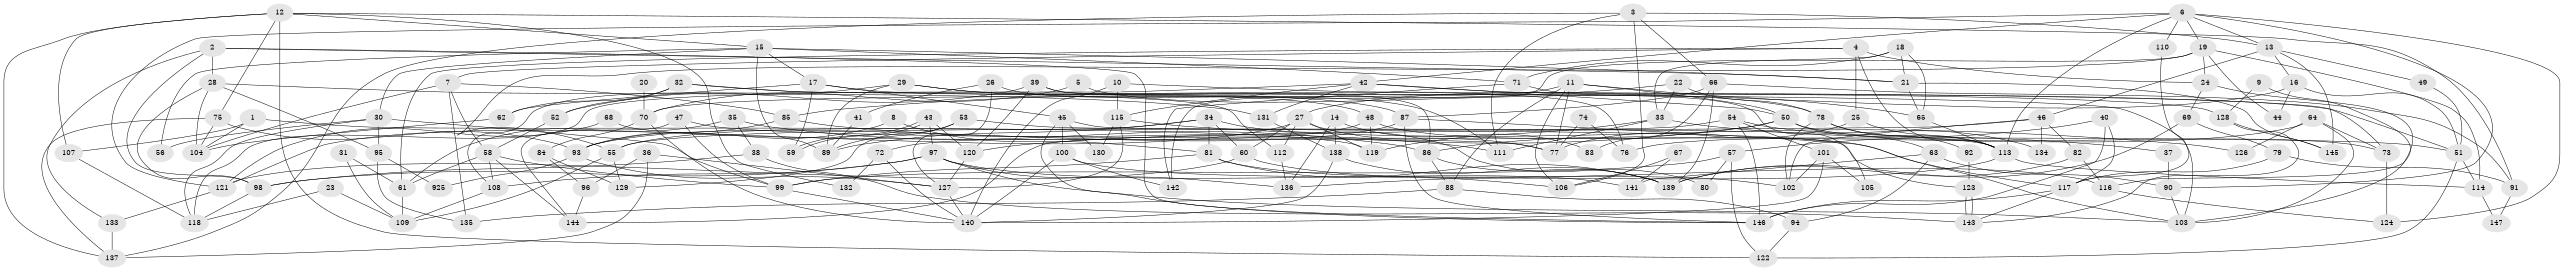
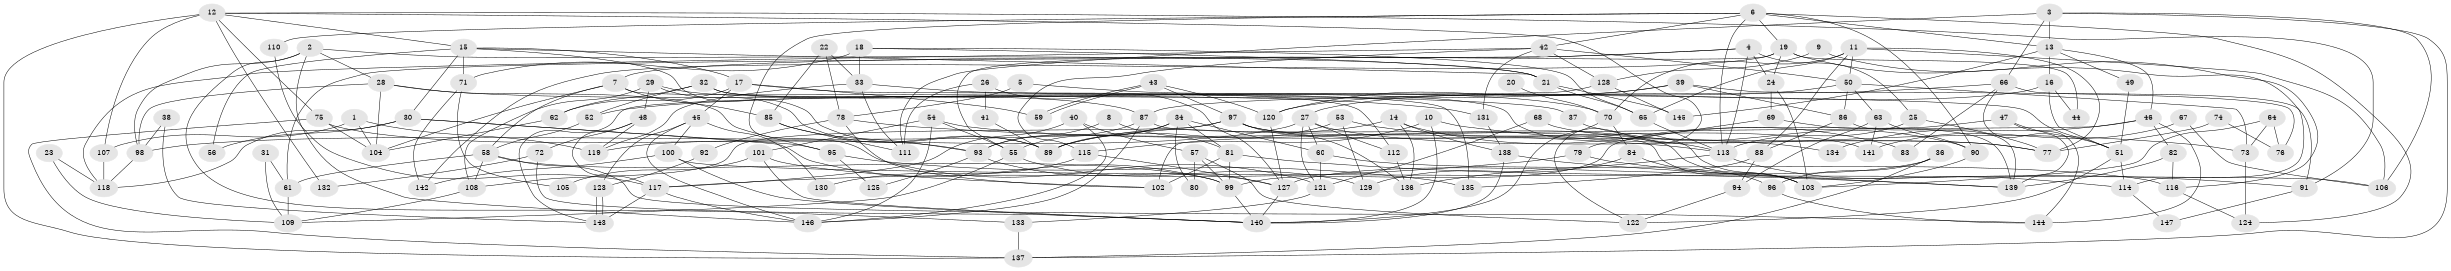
(733, 118) -> none
none -> (1220, 131)
(2242, 153) -> none
(439, 188) -> (874, 188)
